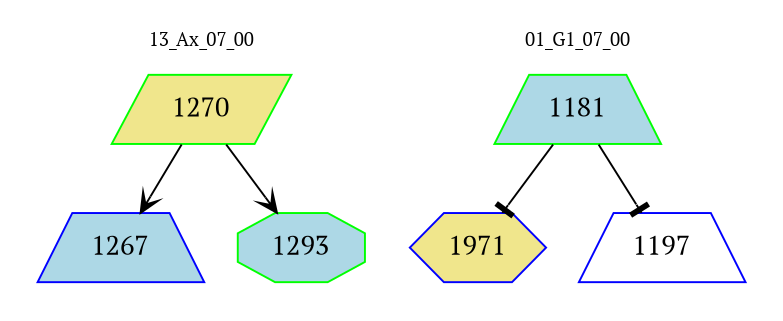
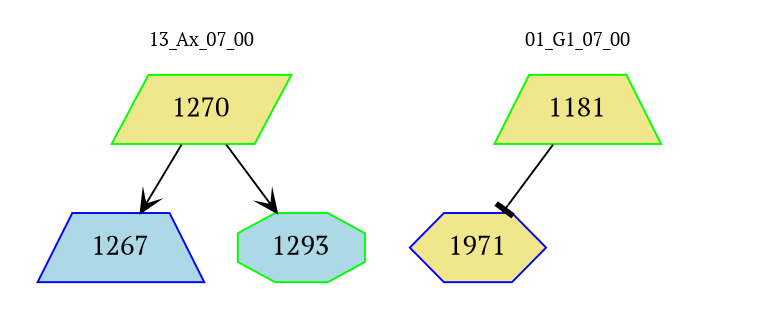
(578, 109) -> (578, 109)
(662, 248) -> none
